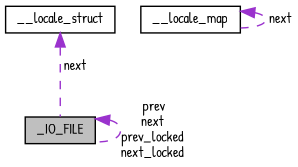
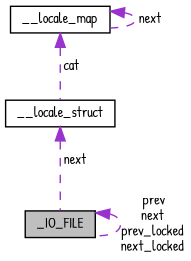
none -> (60, 74)
